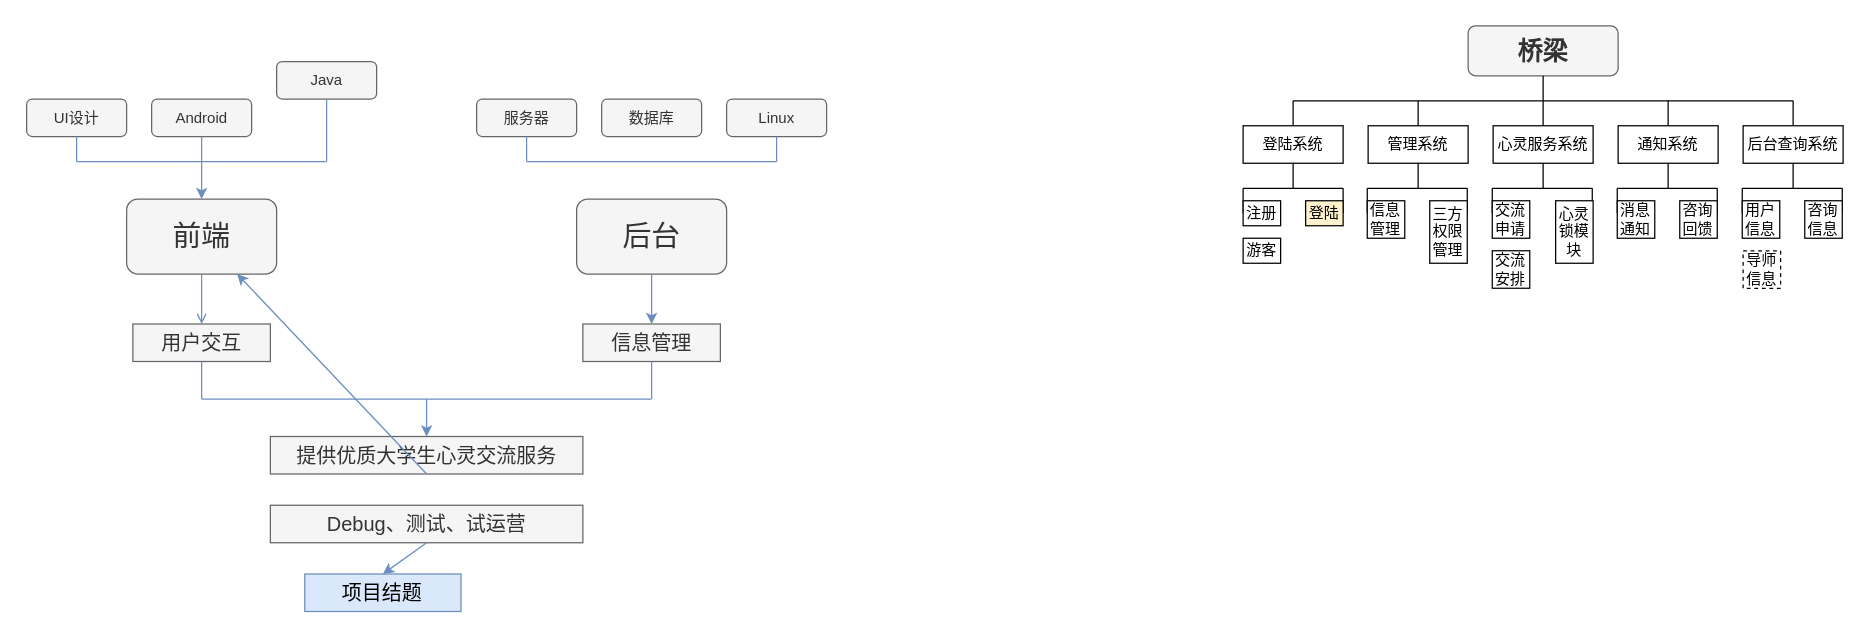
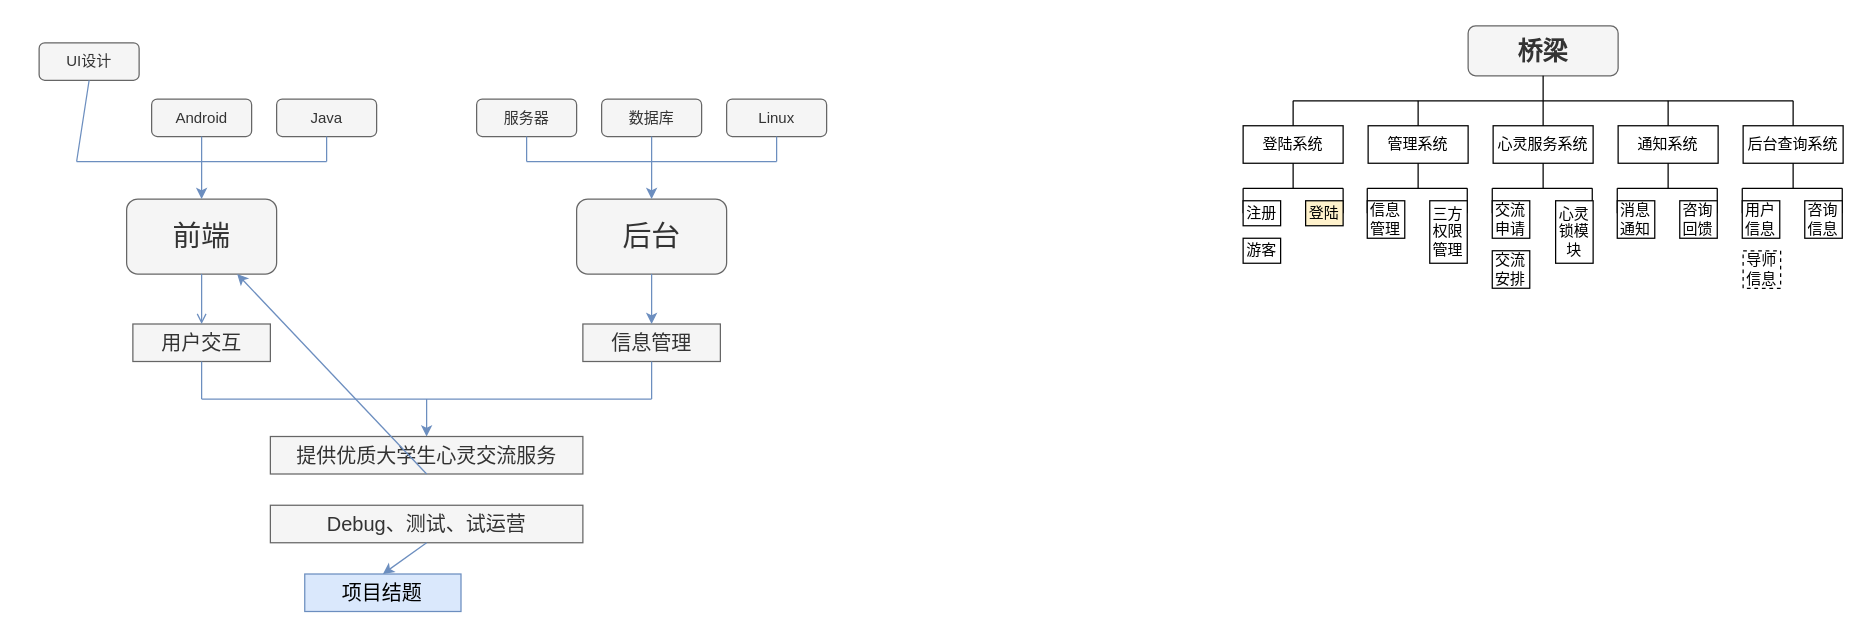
(327, 80) -> (327, 118)
(77, 118) -> (89, 61)
none -> (652, 164)
